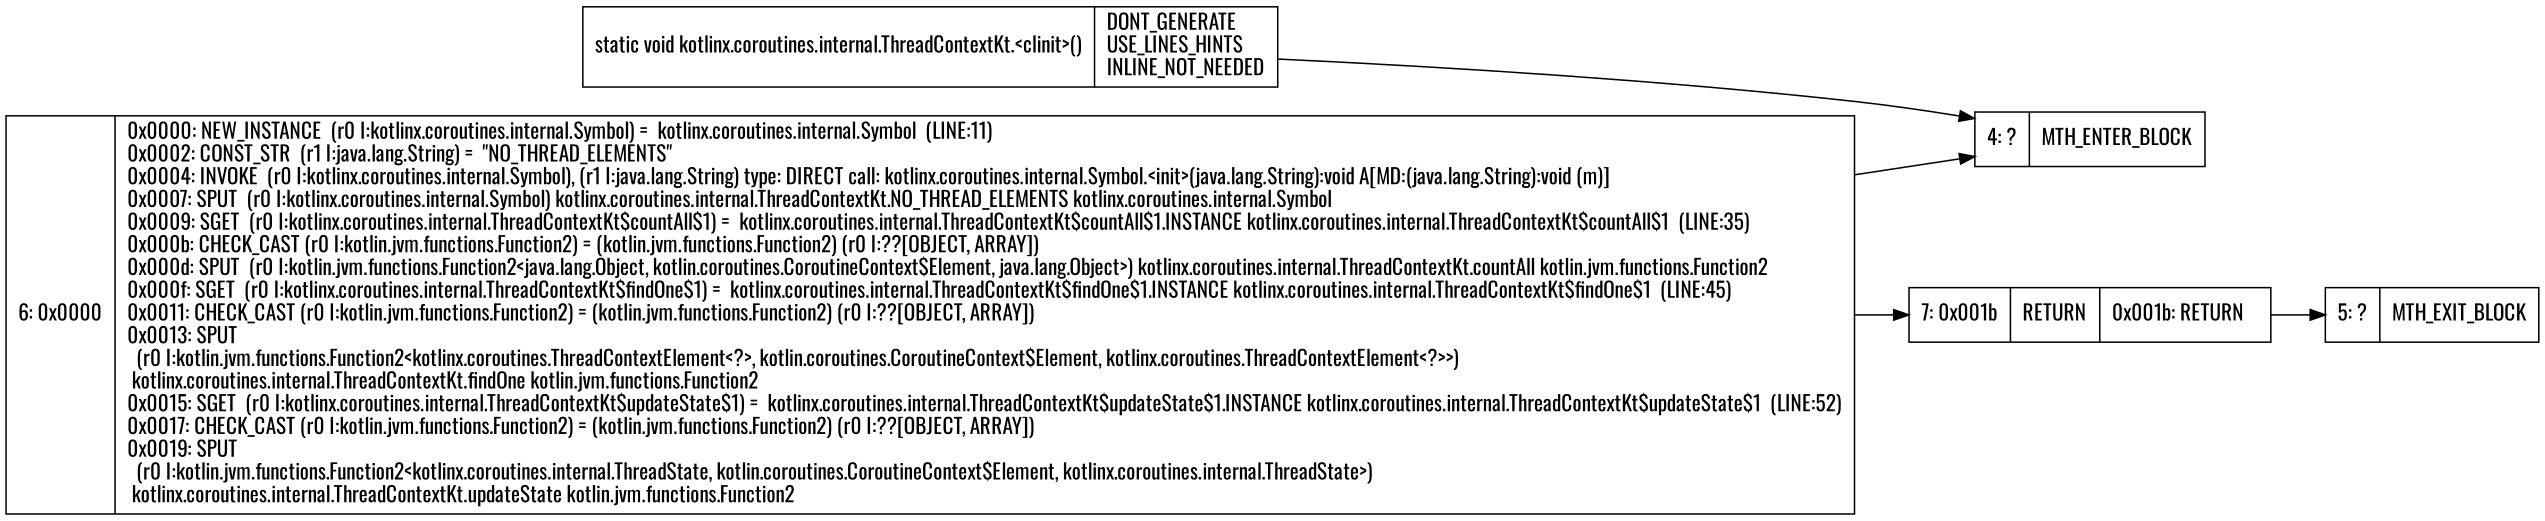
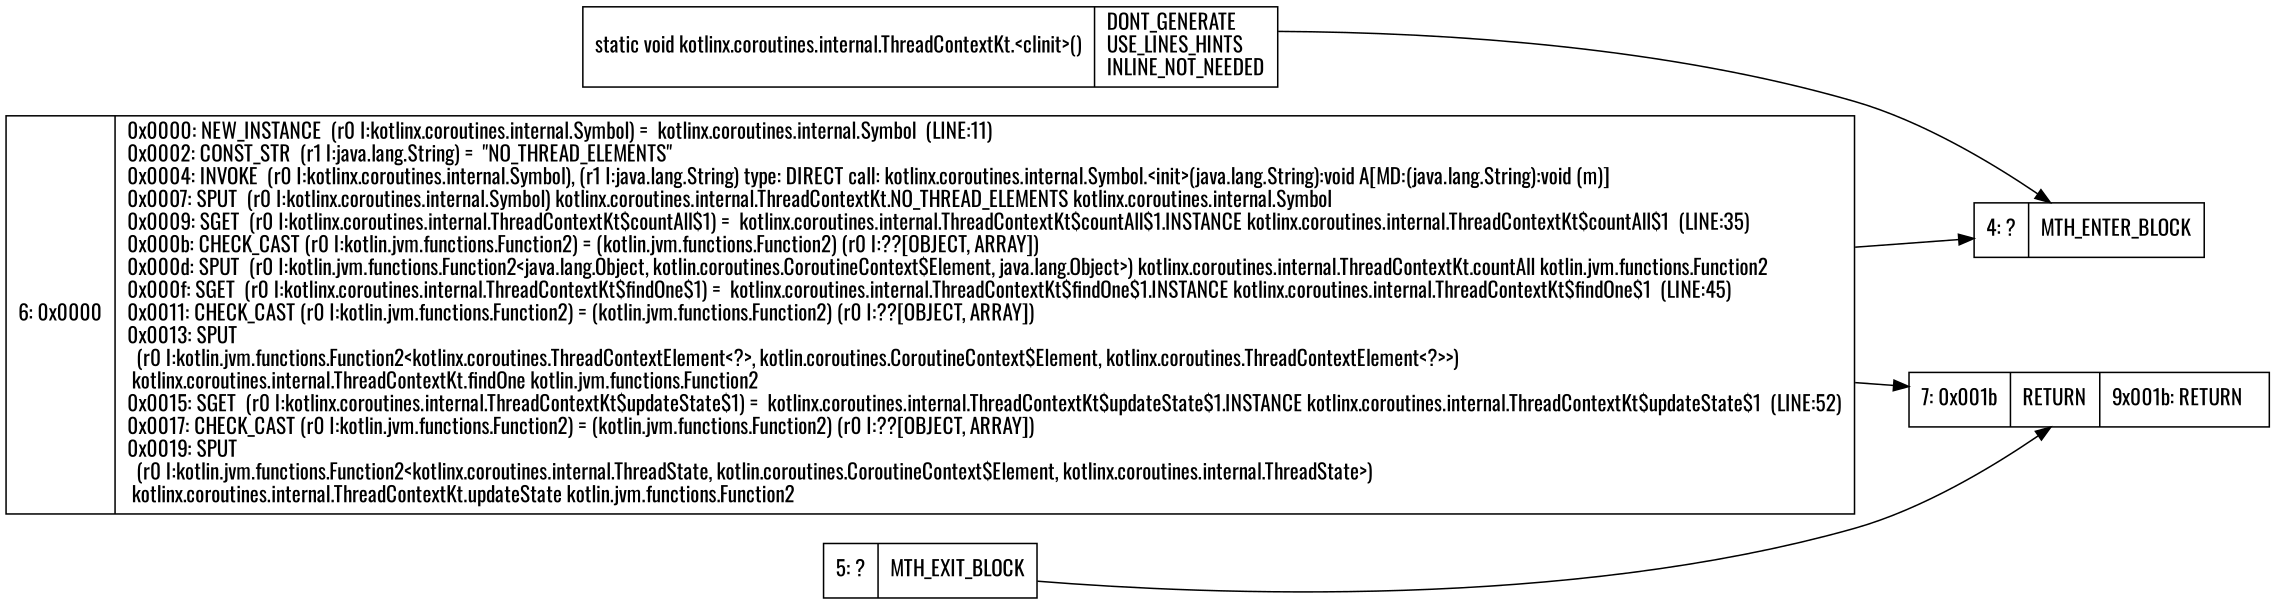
(2185, 314) -> (2185, 399)
(2291, 315) -> (1551, 581)
